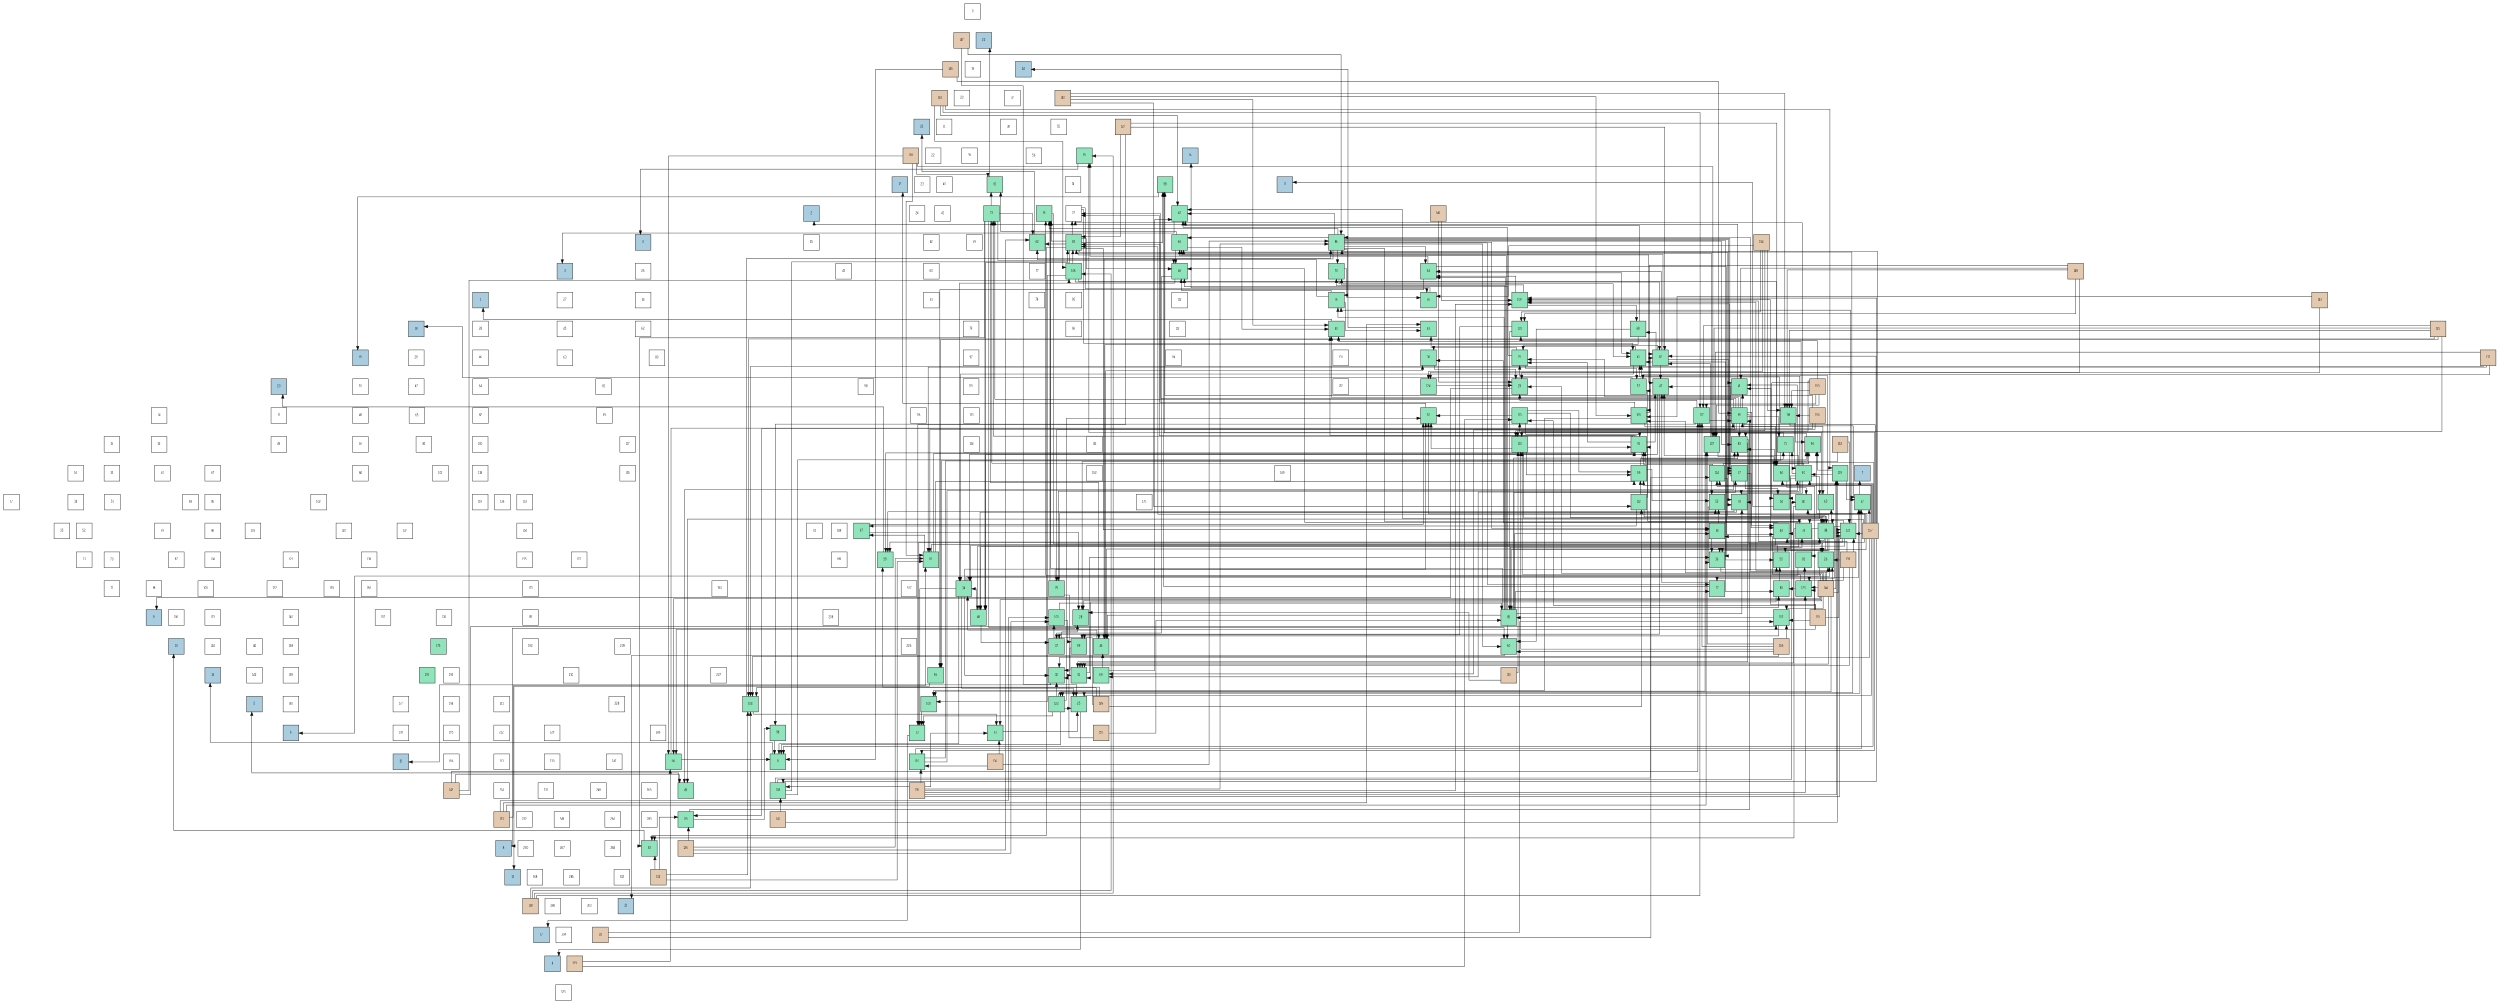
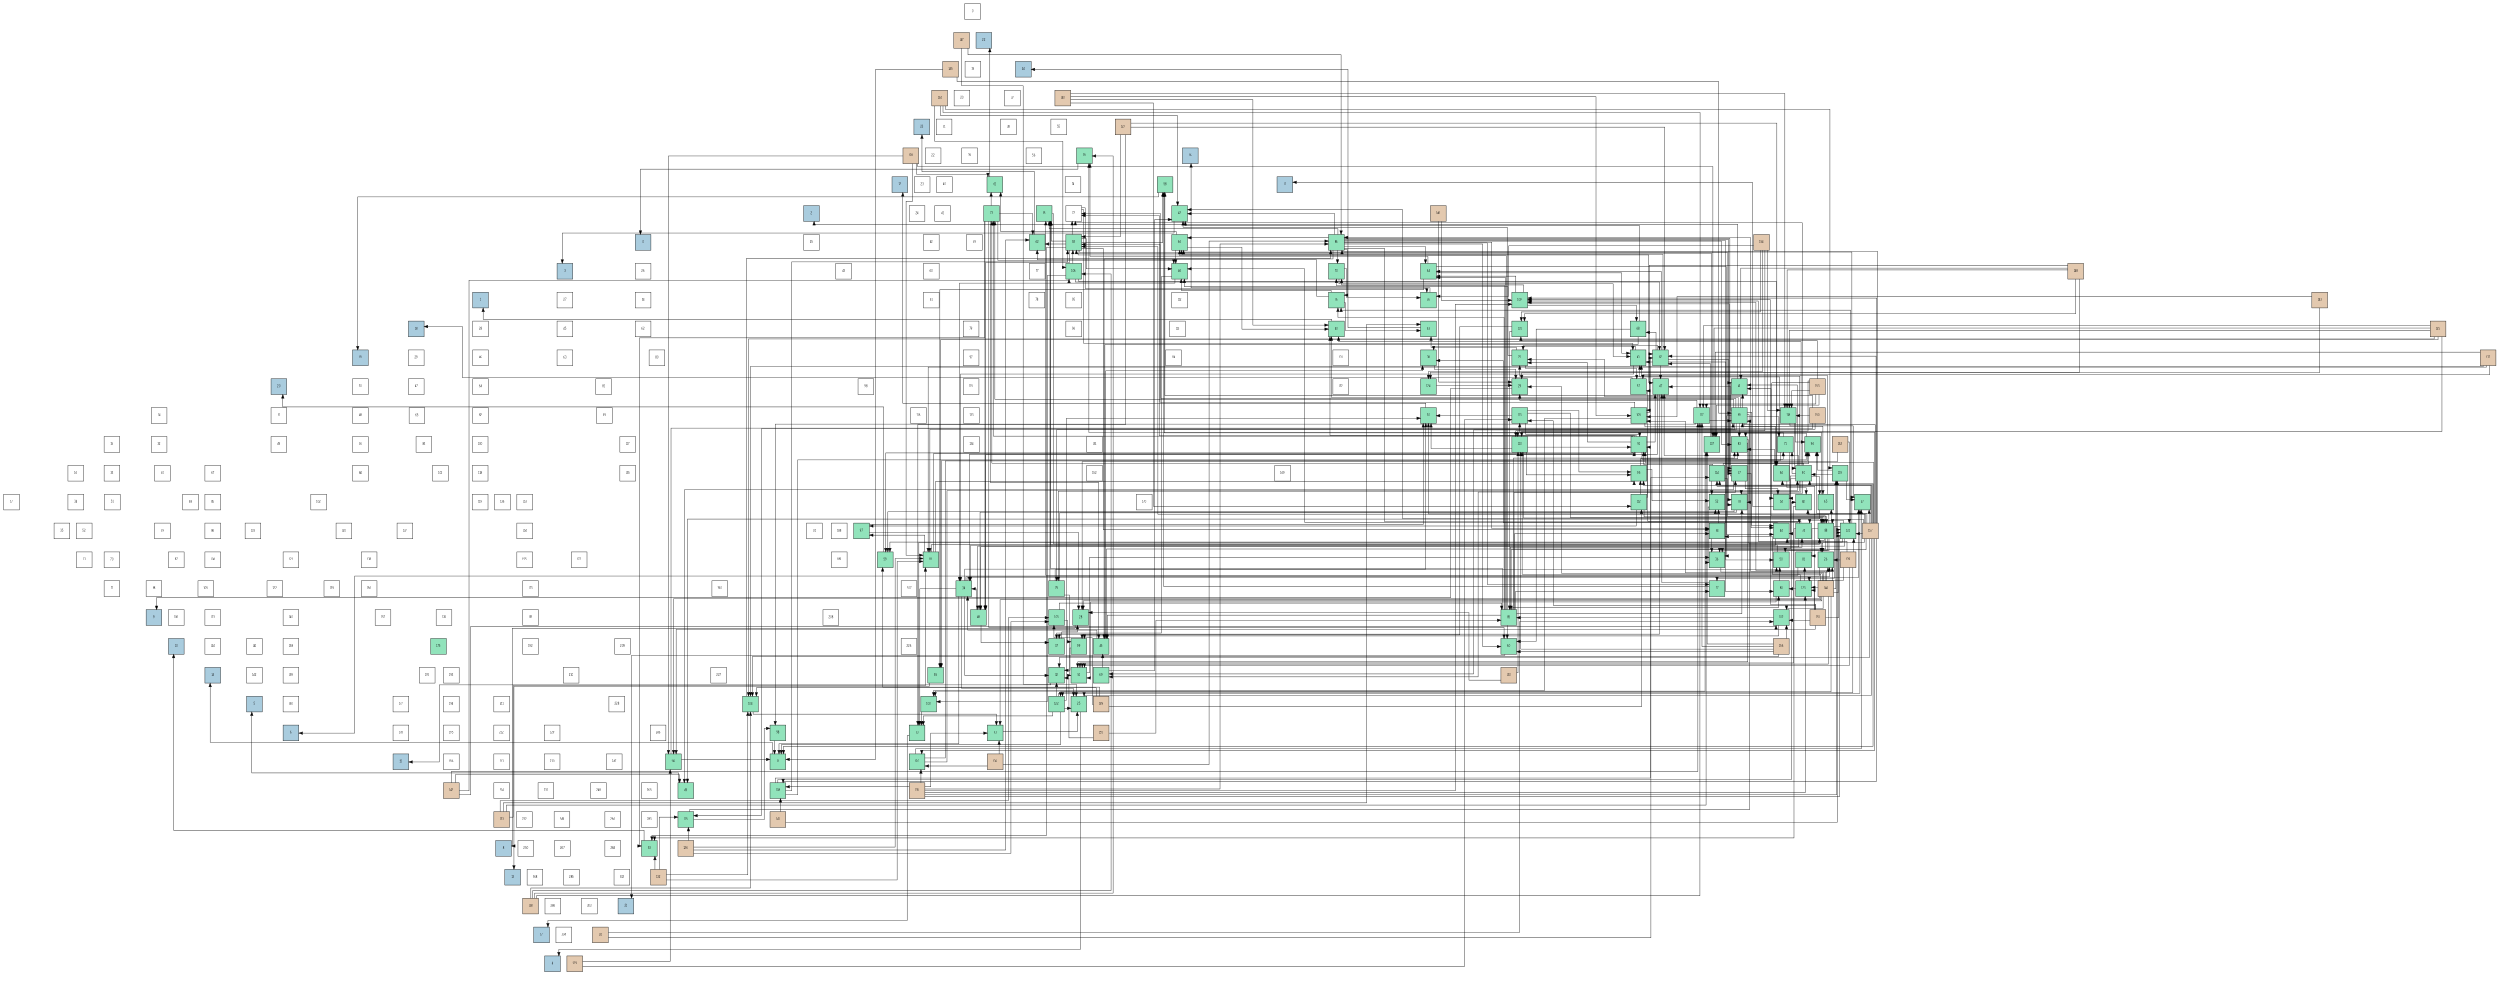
(1746, 457) -> none
(1862, 473) -> none
(427, 675) -> (427, 675)
(563, 993) -> none
